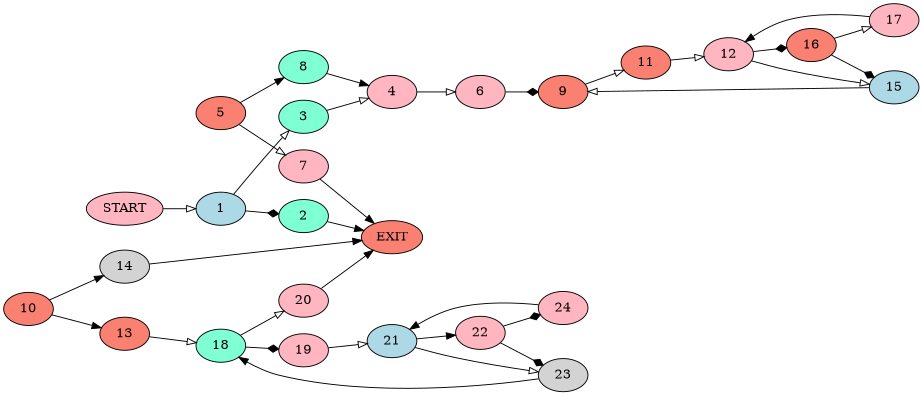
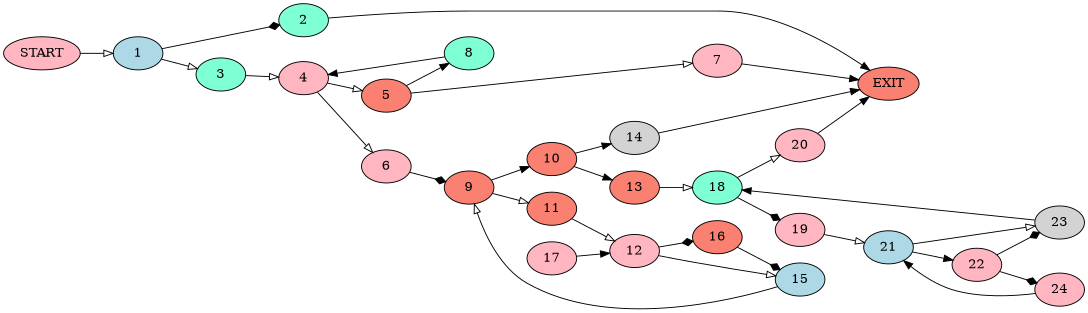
(848, 34) -> none
none -> (340, 86)
none -> (506, 175)
